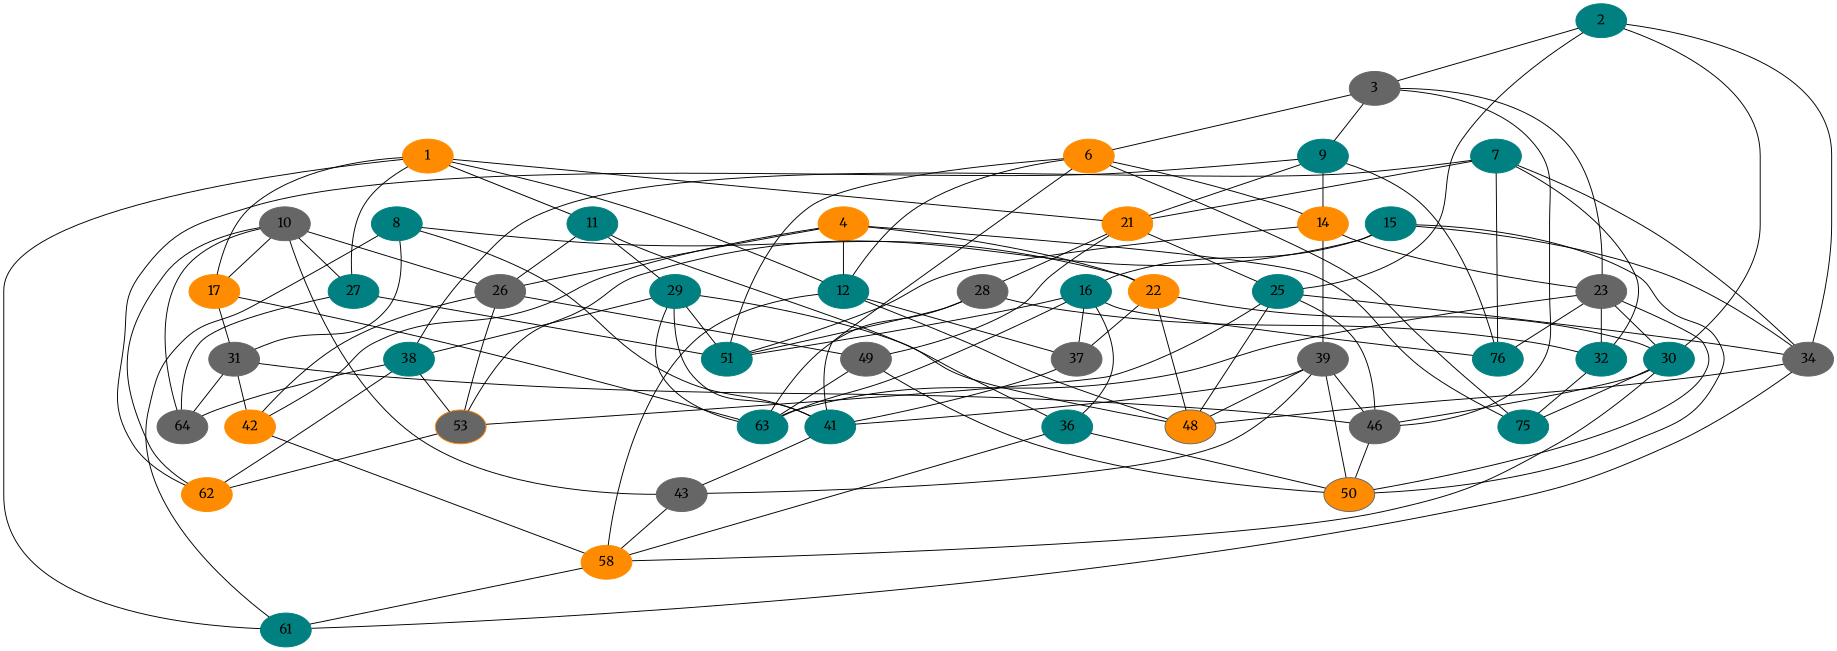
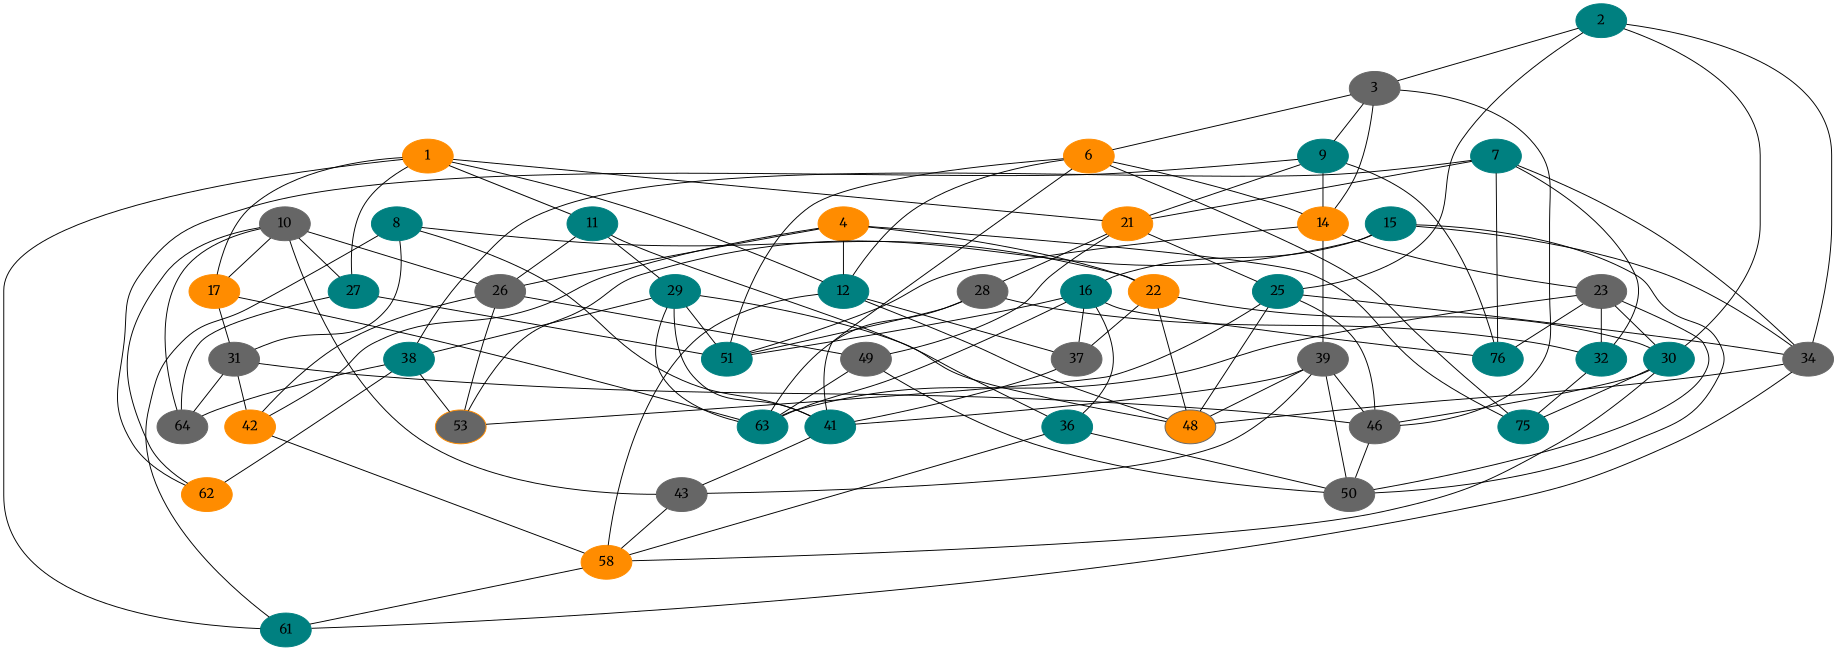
(1551, 130) -> (1362, 160)
(323, 463) -> none
(1349, 495) -> (1349, 495)
